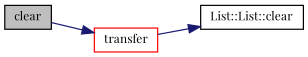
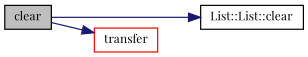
(173, 32) -> (120, 17)
